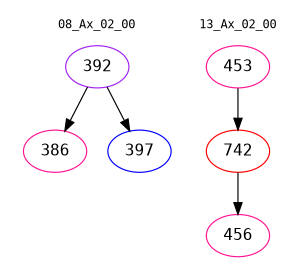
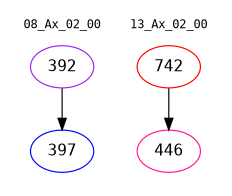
(238, 67) -> none
(55, 151) -> none
(238, 236) -> (169, 151)
